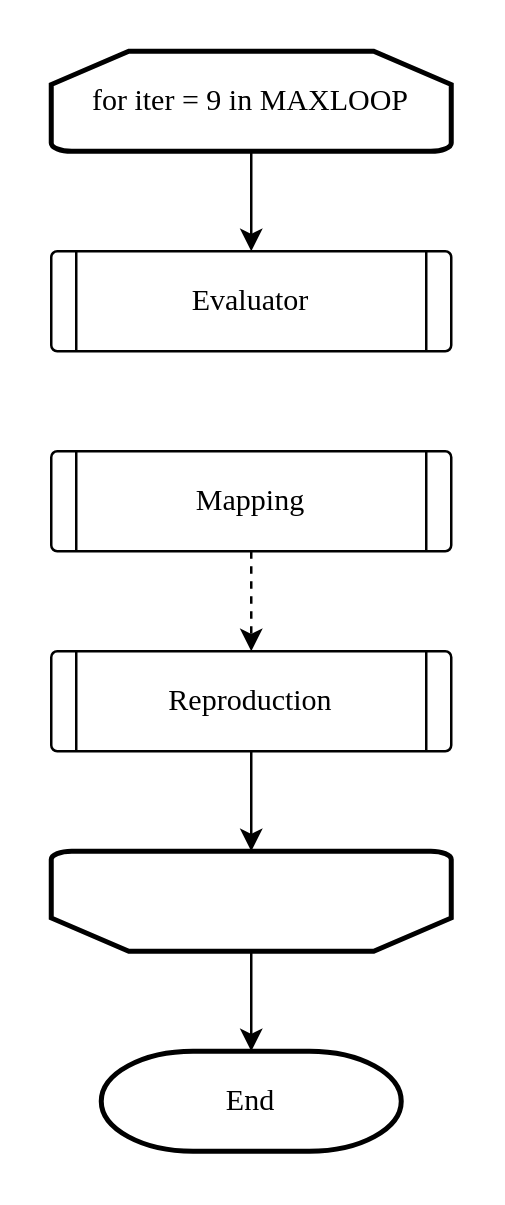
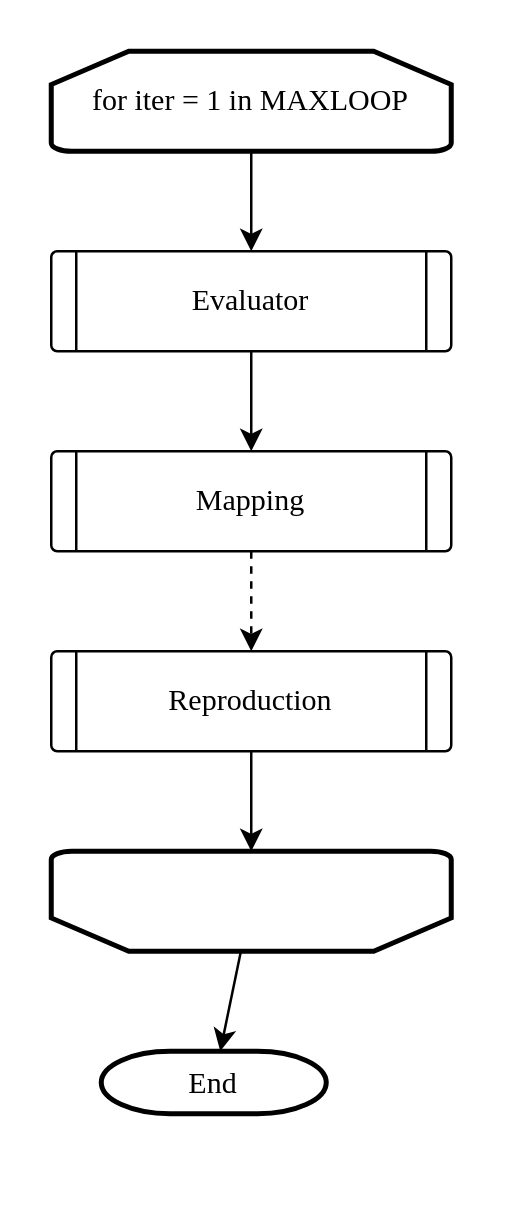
(251, 101) -> (251, 101)
none -> (251, 393)
(251, 1101) -> (214, 1083)
